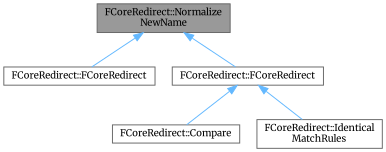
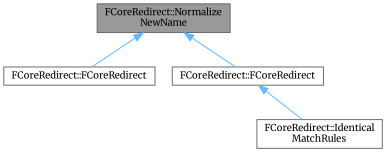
(176, 134) -> none
